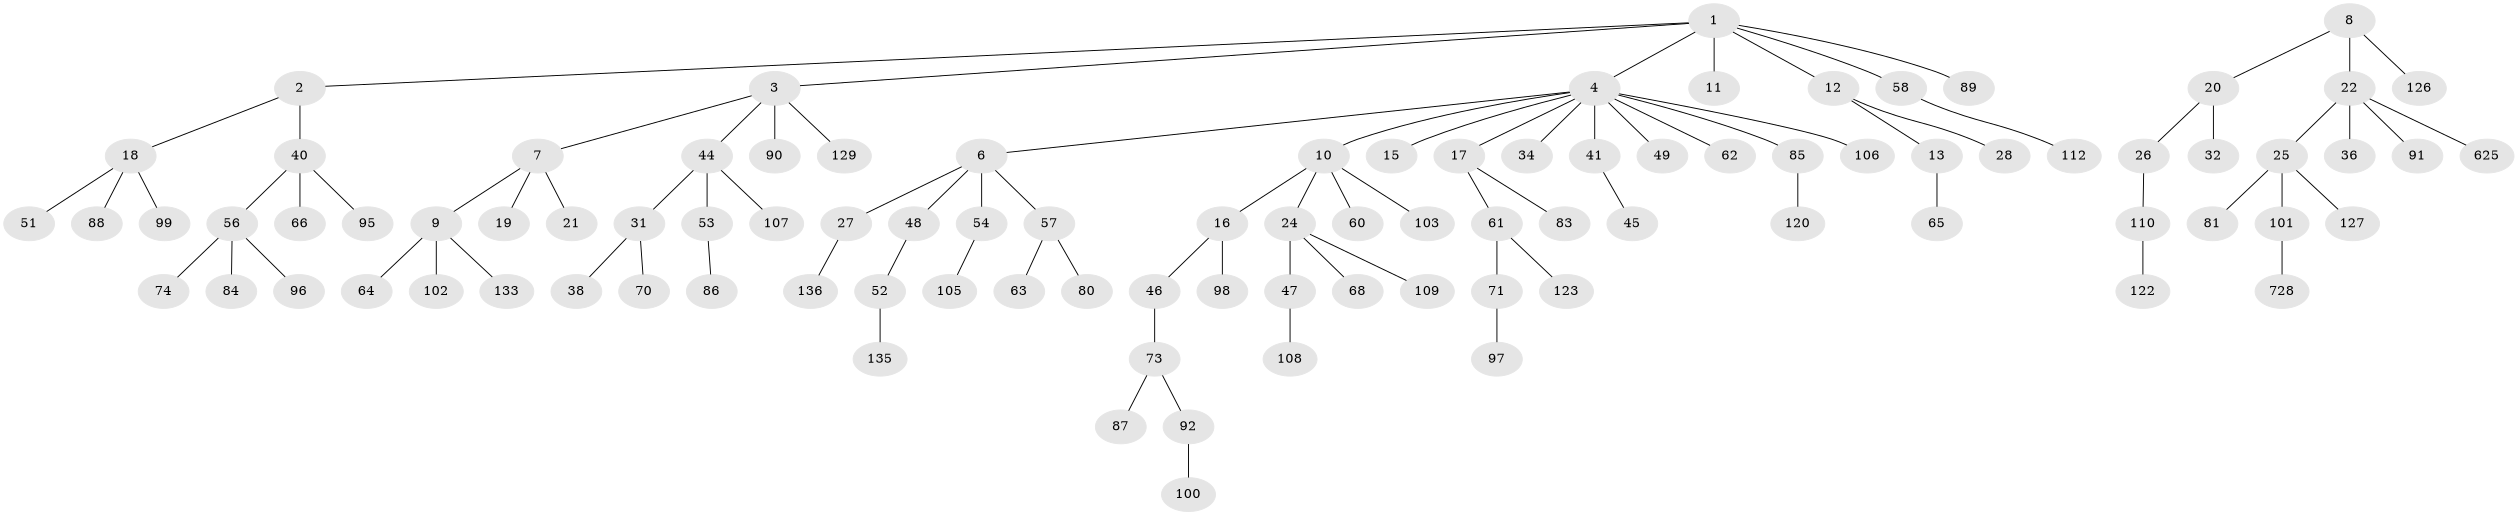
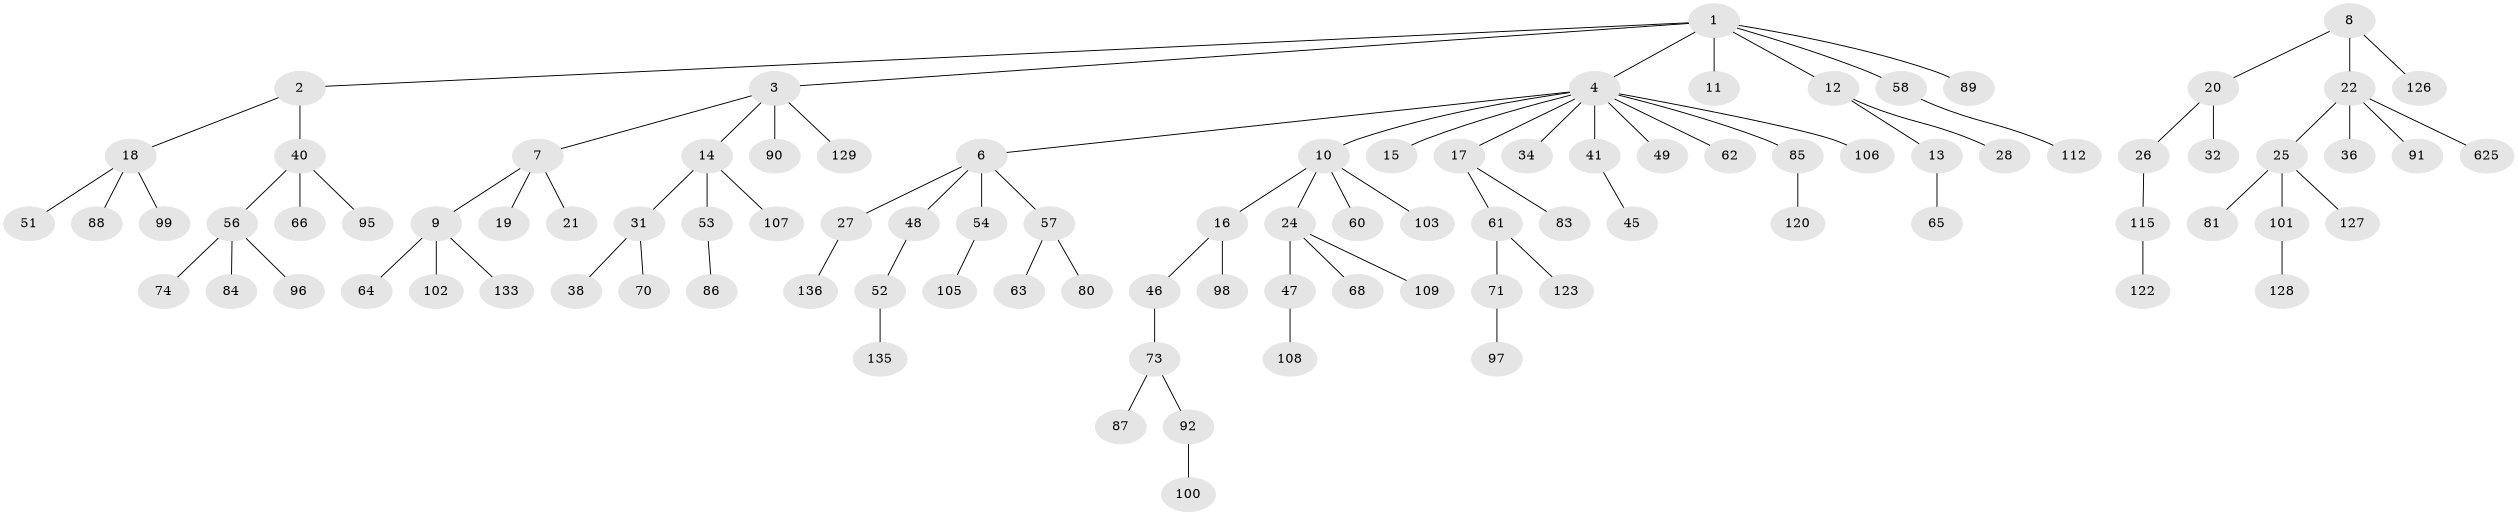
(707, 156) -> (707, 156)
(2143, 224) -> (2143, 224)
(2282, 291) -> (2282, 291)
